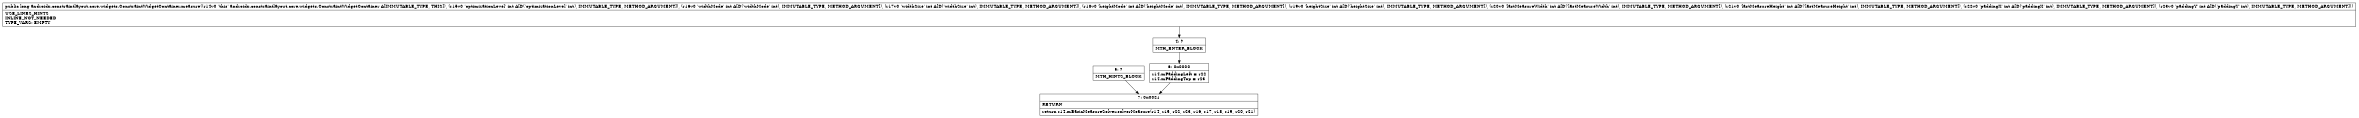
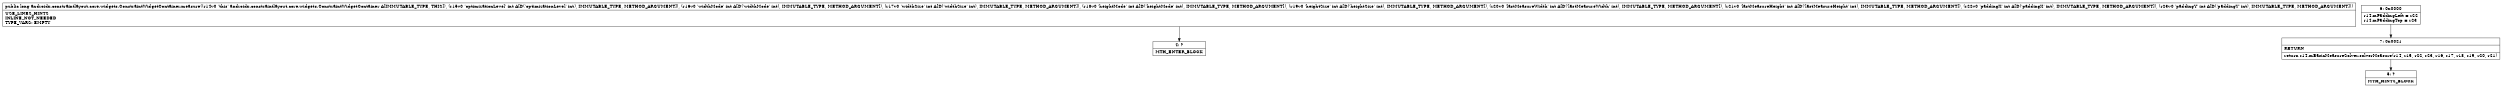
(1179, 56) -> none
(1131, 86) -> (2391, 63)
